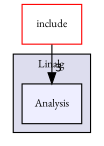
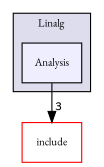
(52, 61) -> (52, 99)
